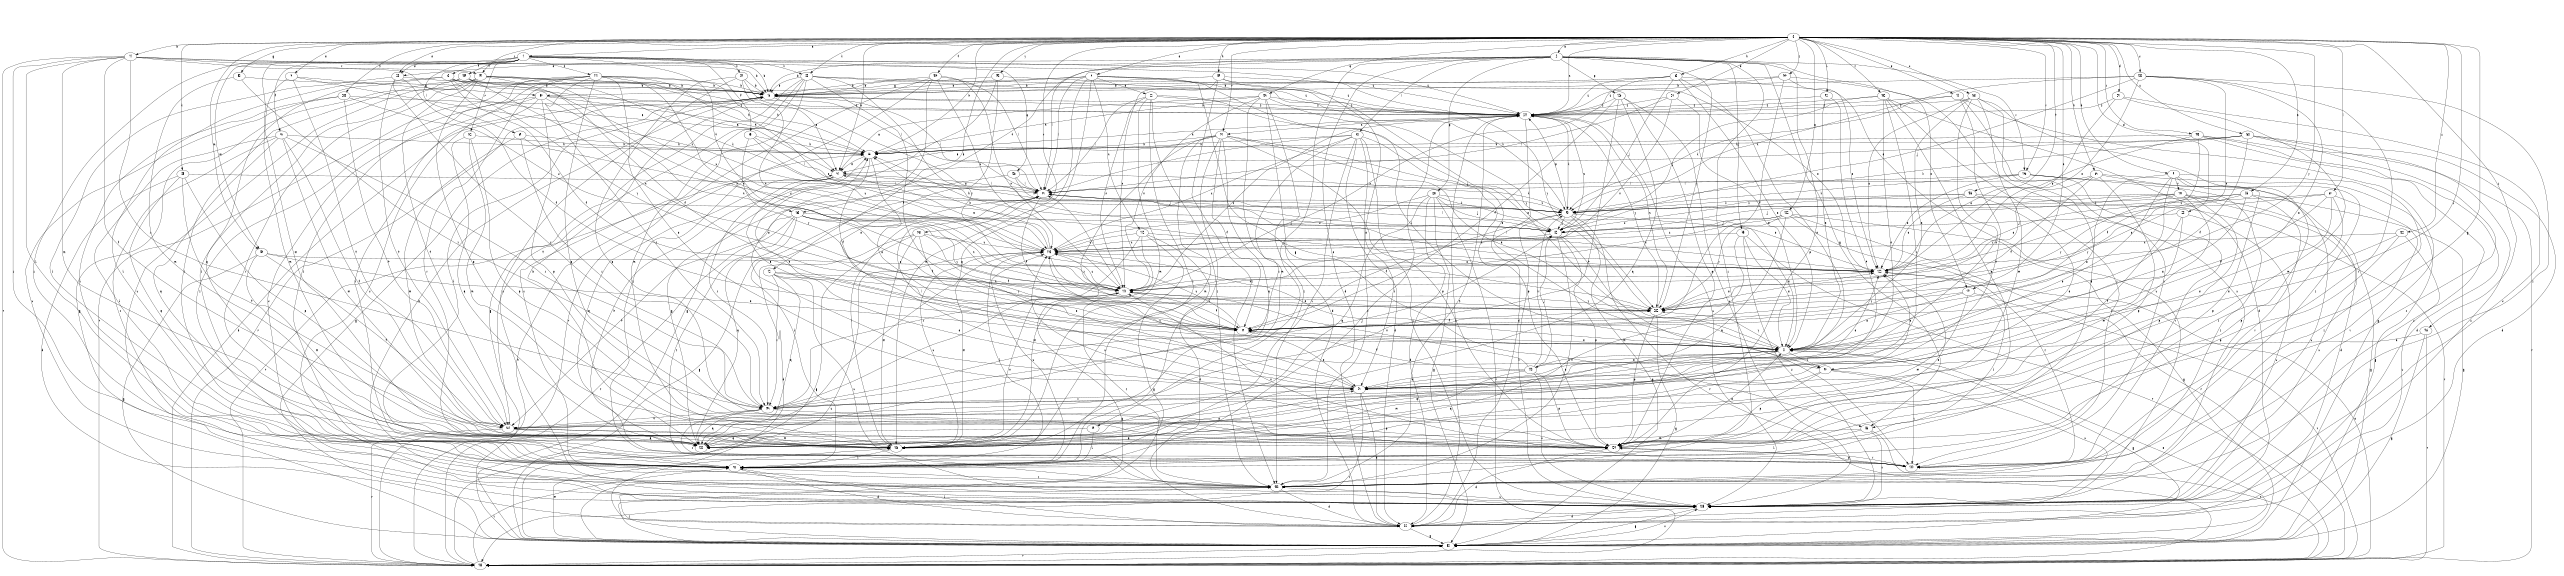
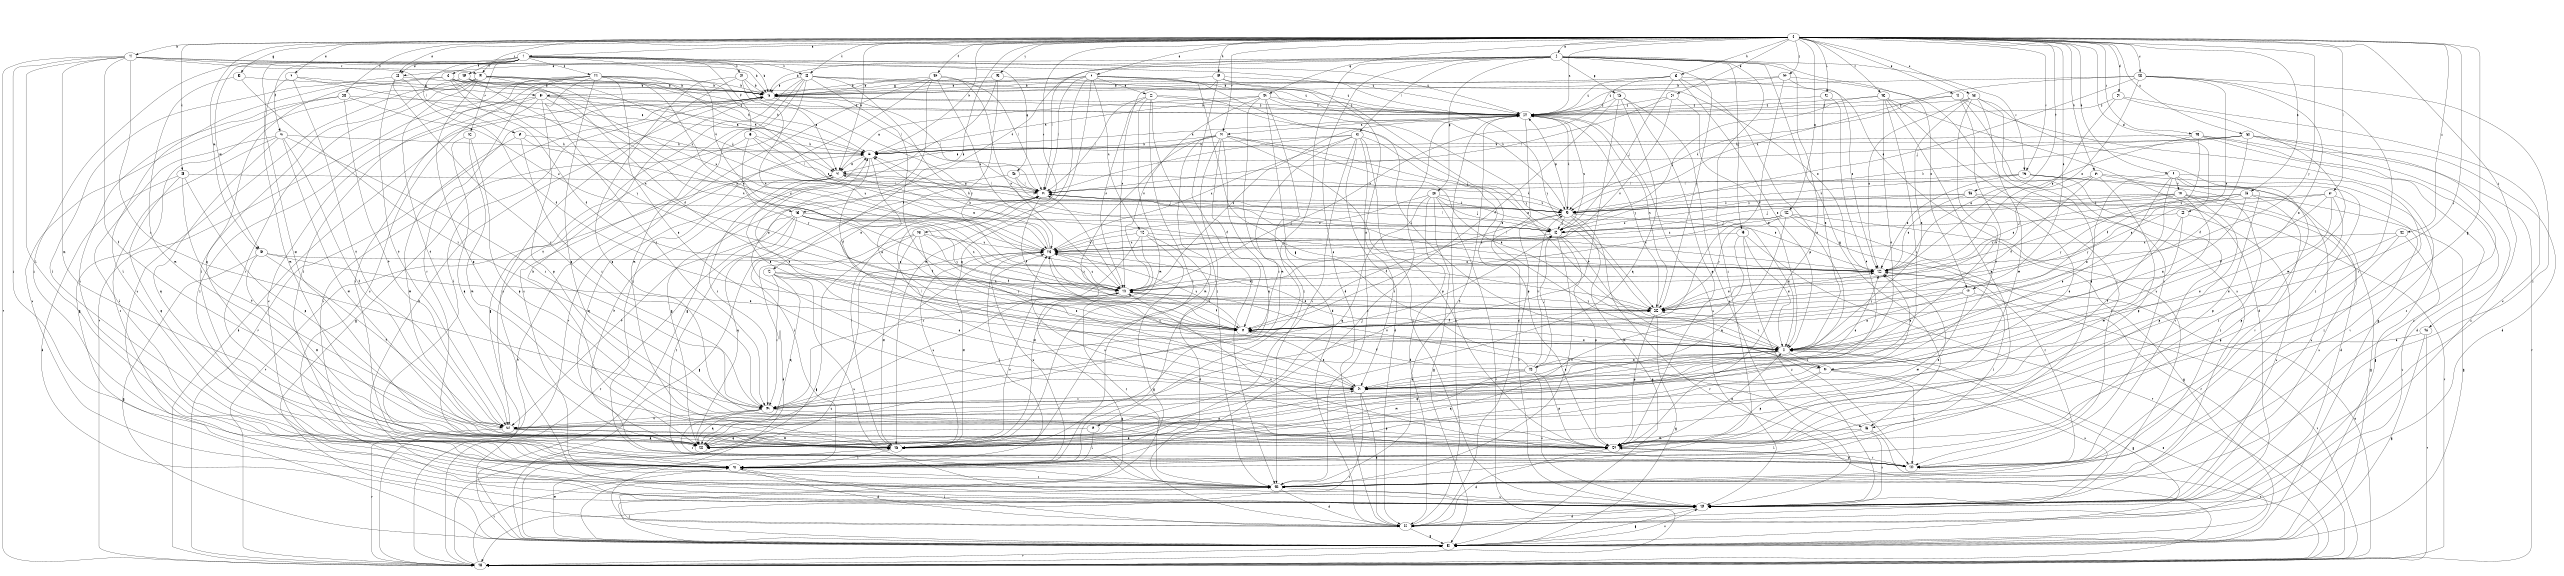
(649, 148) -> none
(235, 396) -> (321, 319)
(1702, 507) -> (1702, 507)
